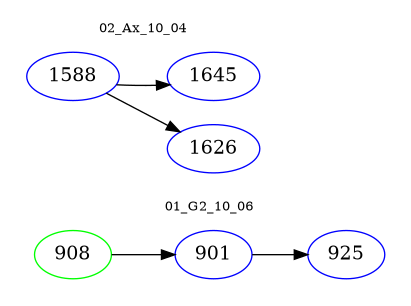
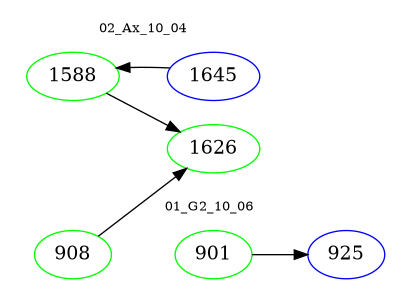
(73, 76) -> (73, 76)
(136, 85) -> (150, 67)
(214, 149) -> (214, 149)
(137, 255) -> (137, 206)
(214, 255) -> (214, 255)
